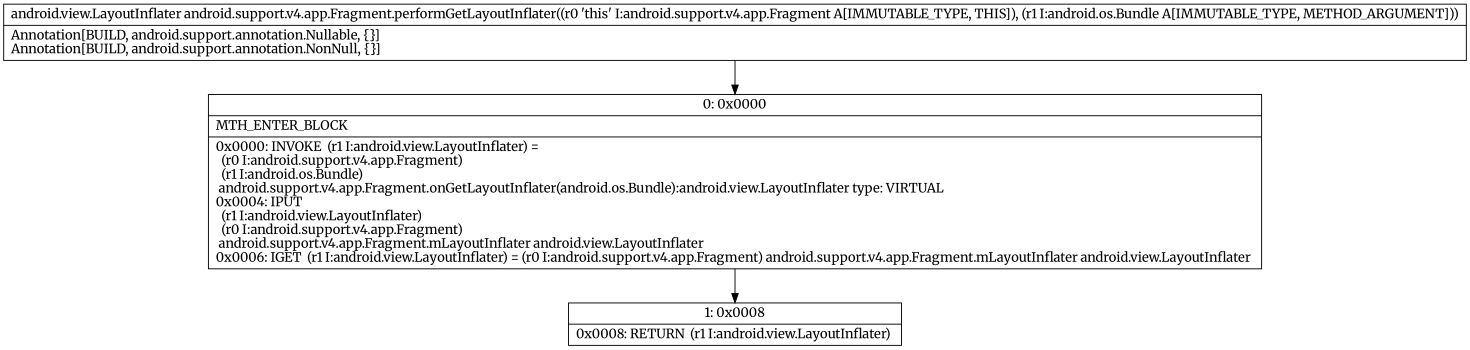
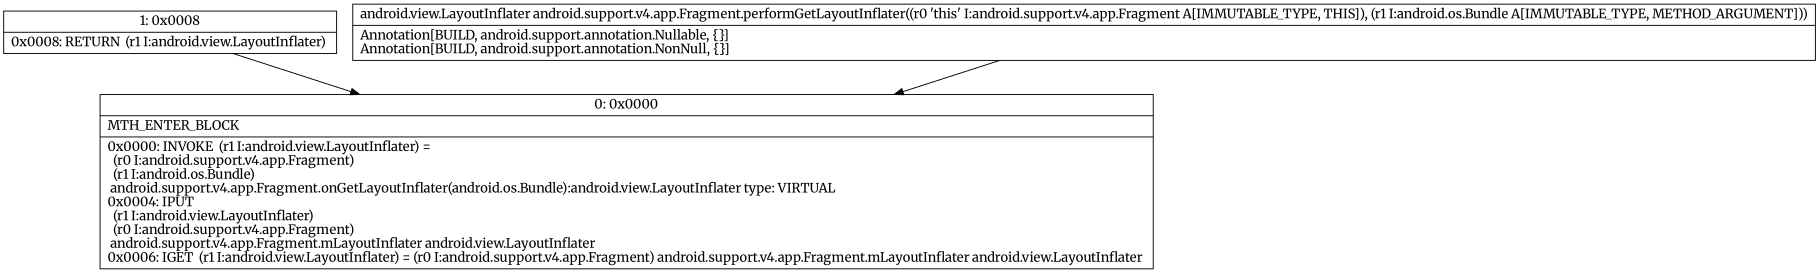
(735, 281) -> (292, 73)
